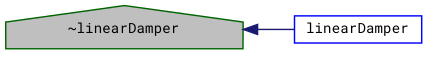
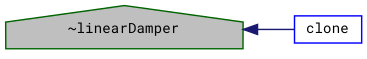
(358, 29) -> (328, 29)
